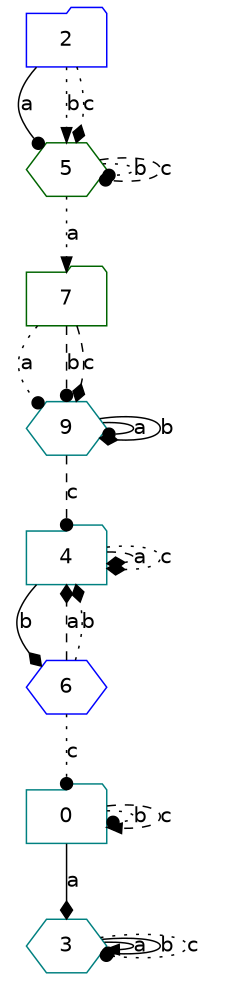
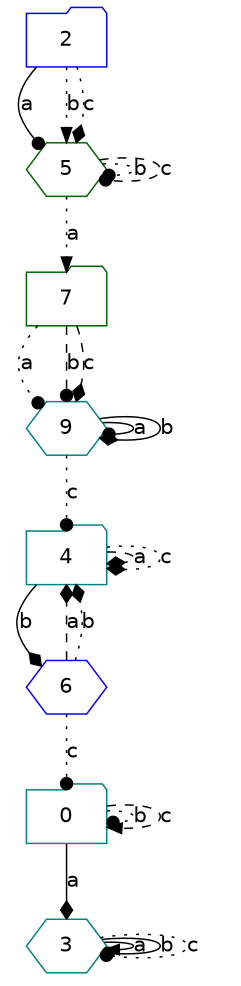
(67, 487) -> (67, 487)
